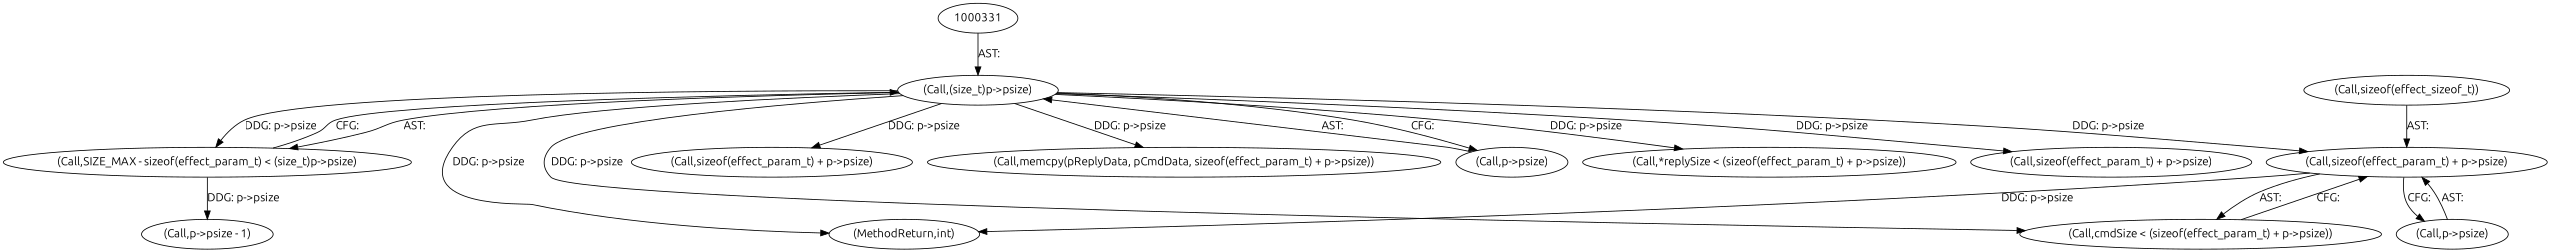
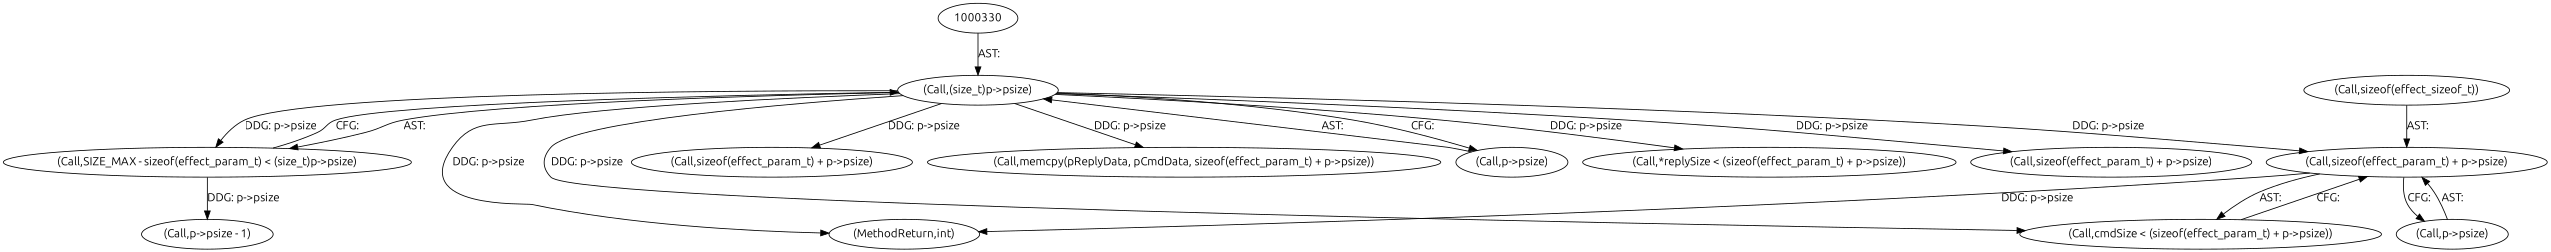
(978, 18) -> (978, 18)
